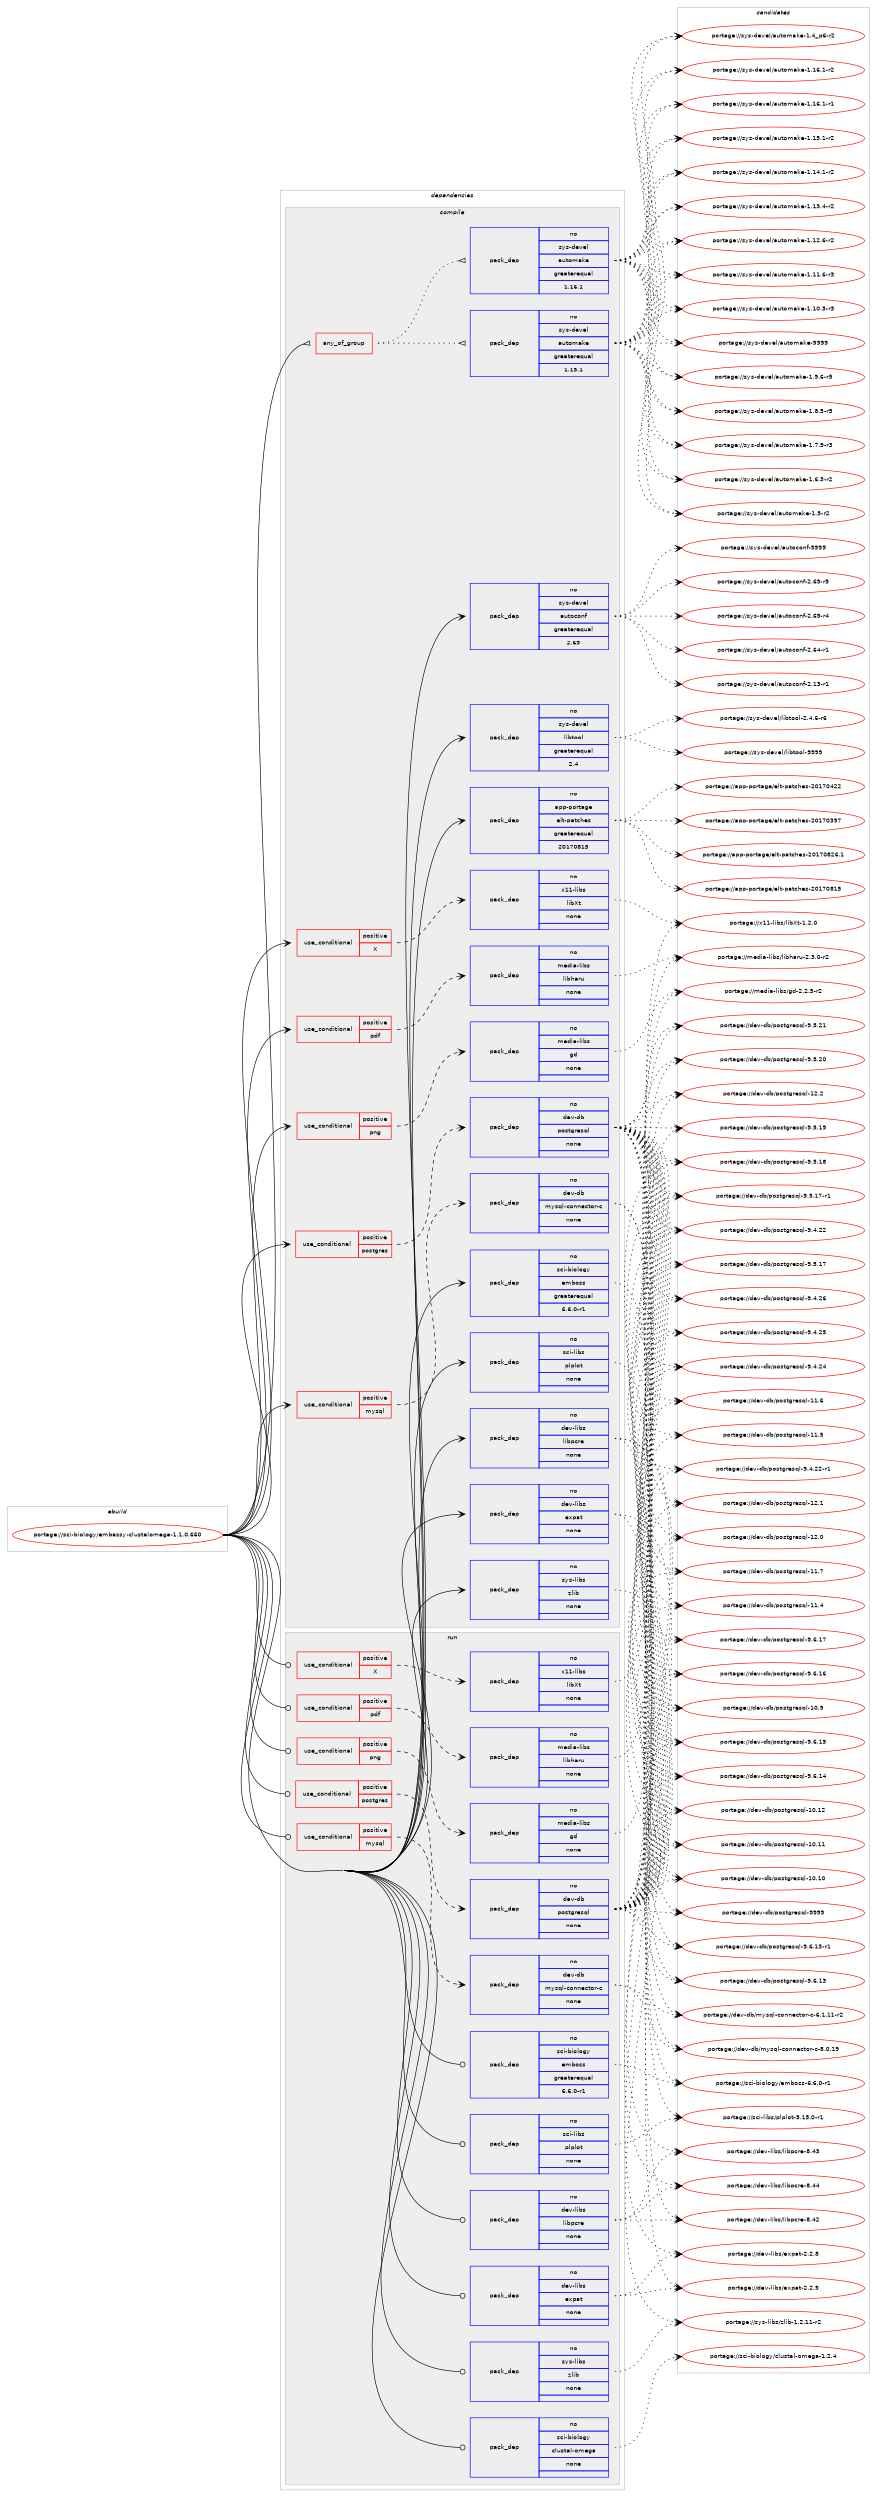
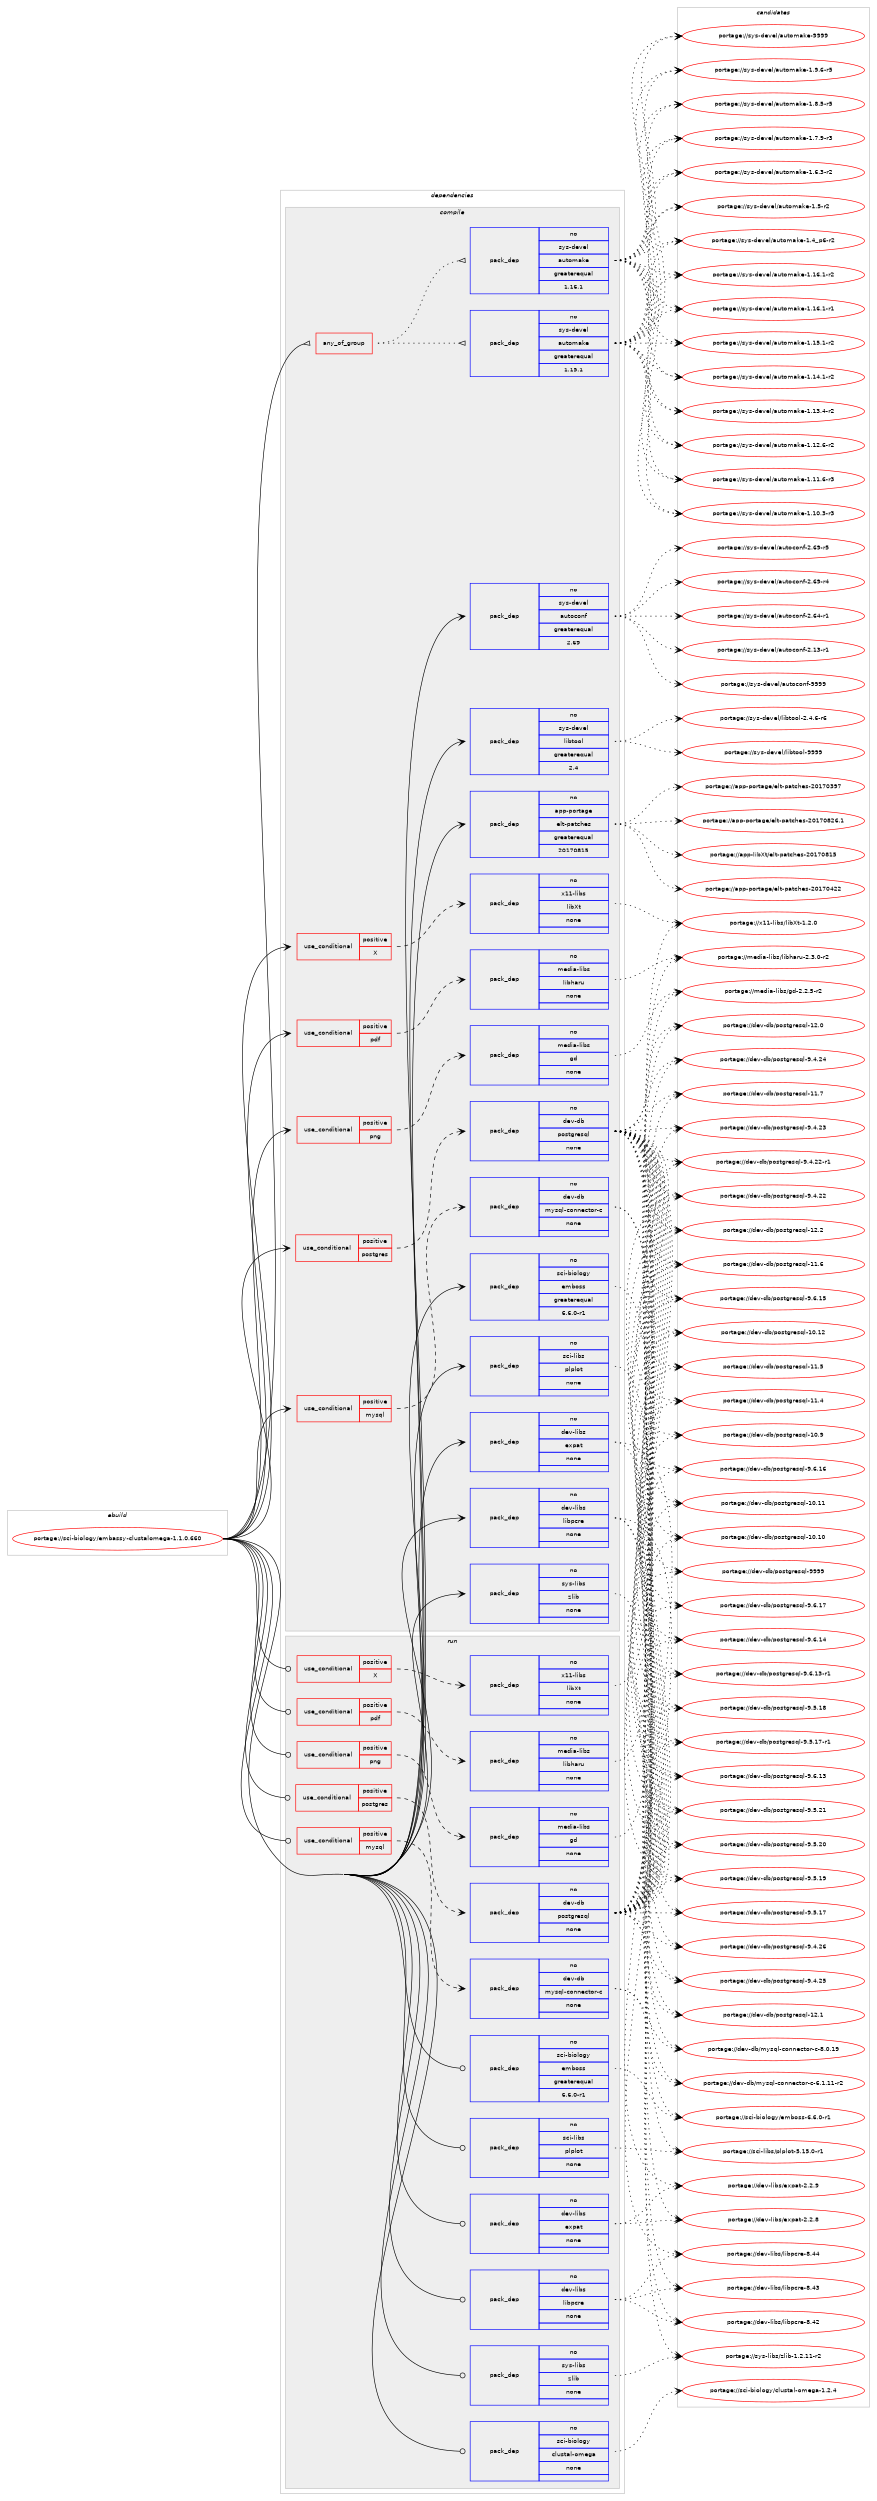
(774, 889) -> (774, 855)
none -> (774, 1128)
